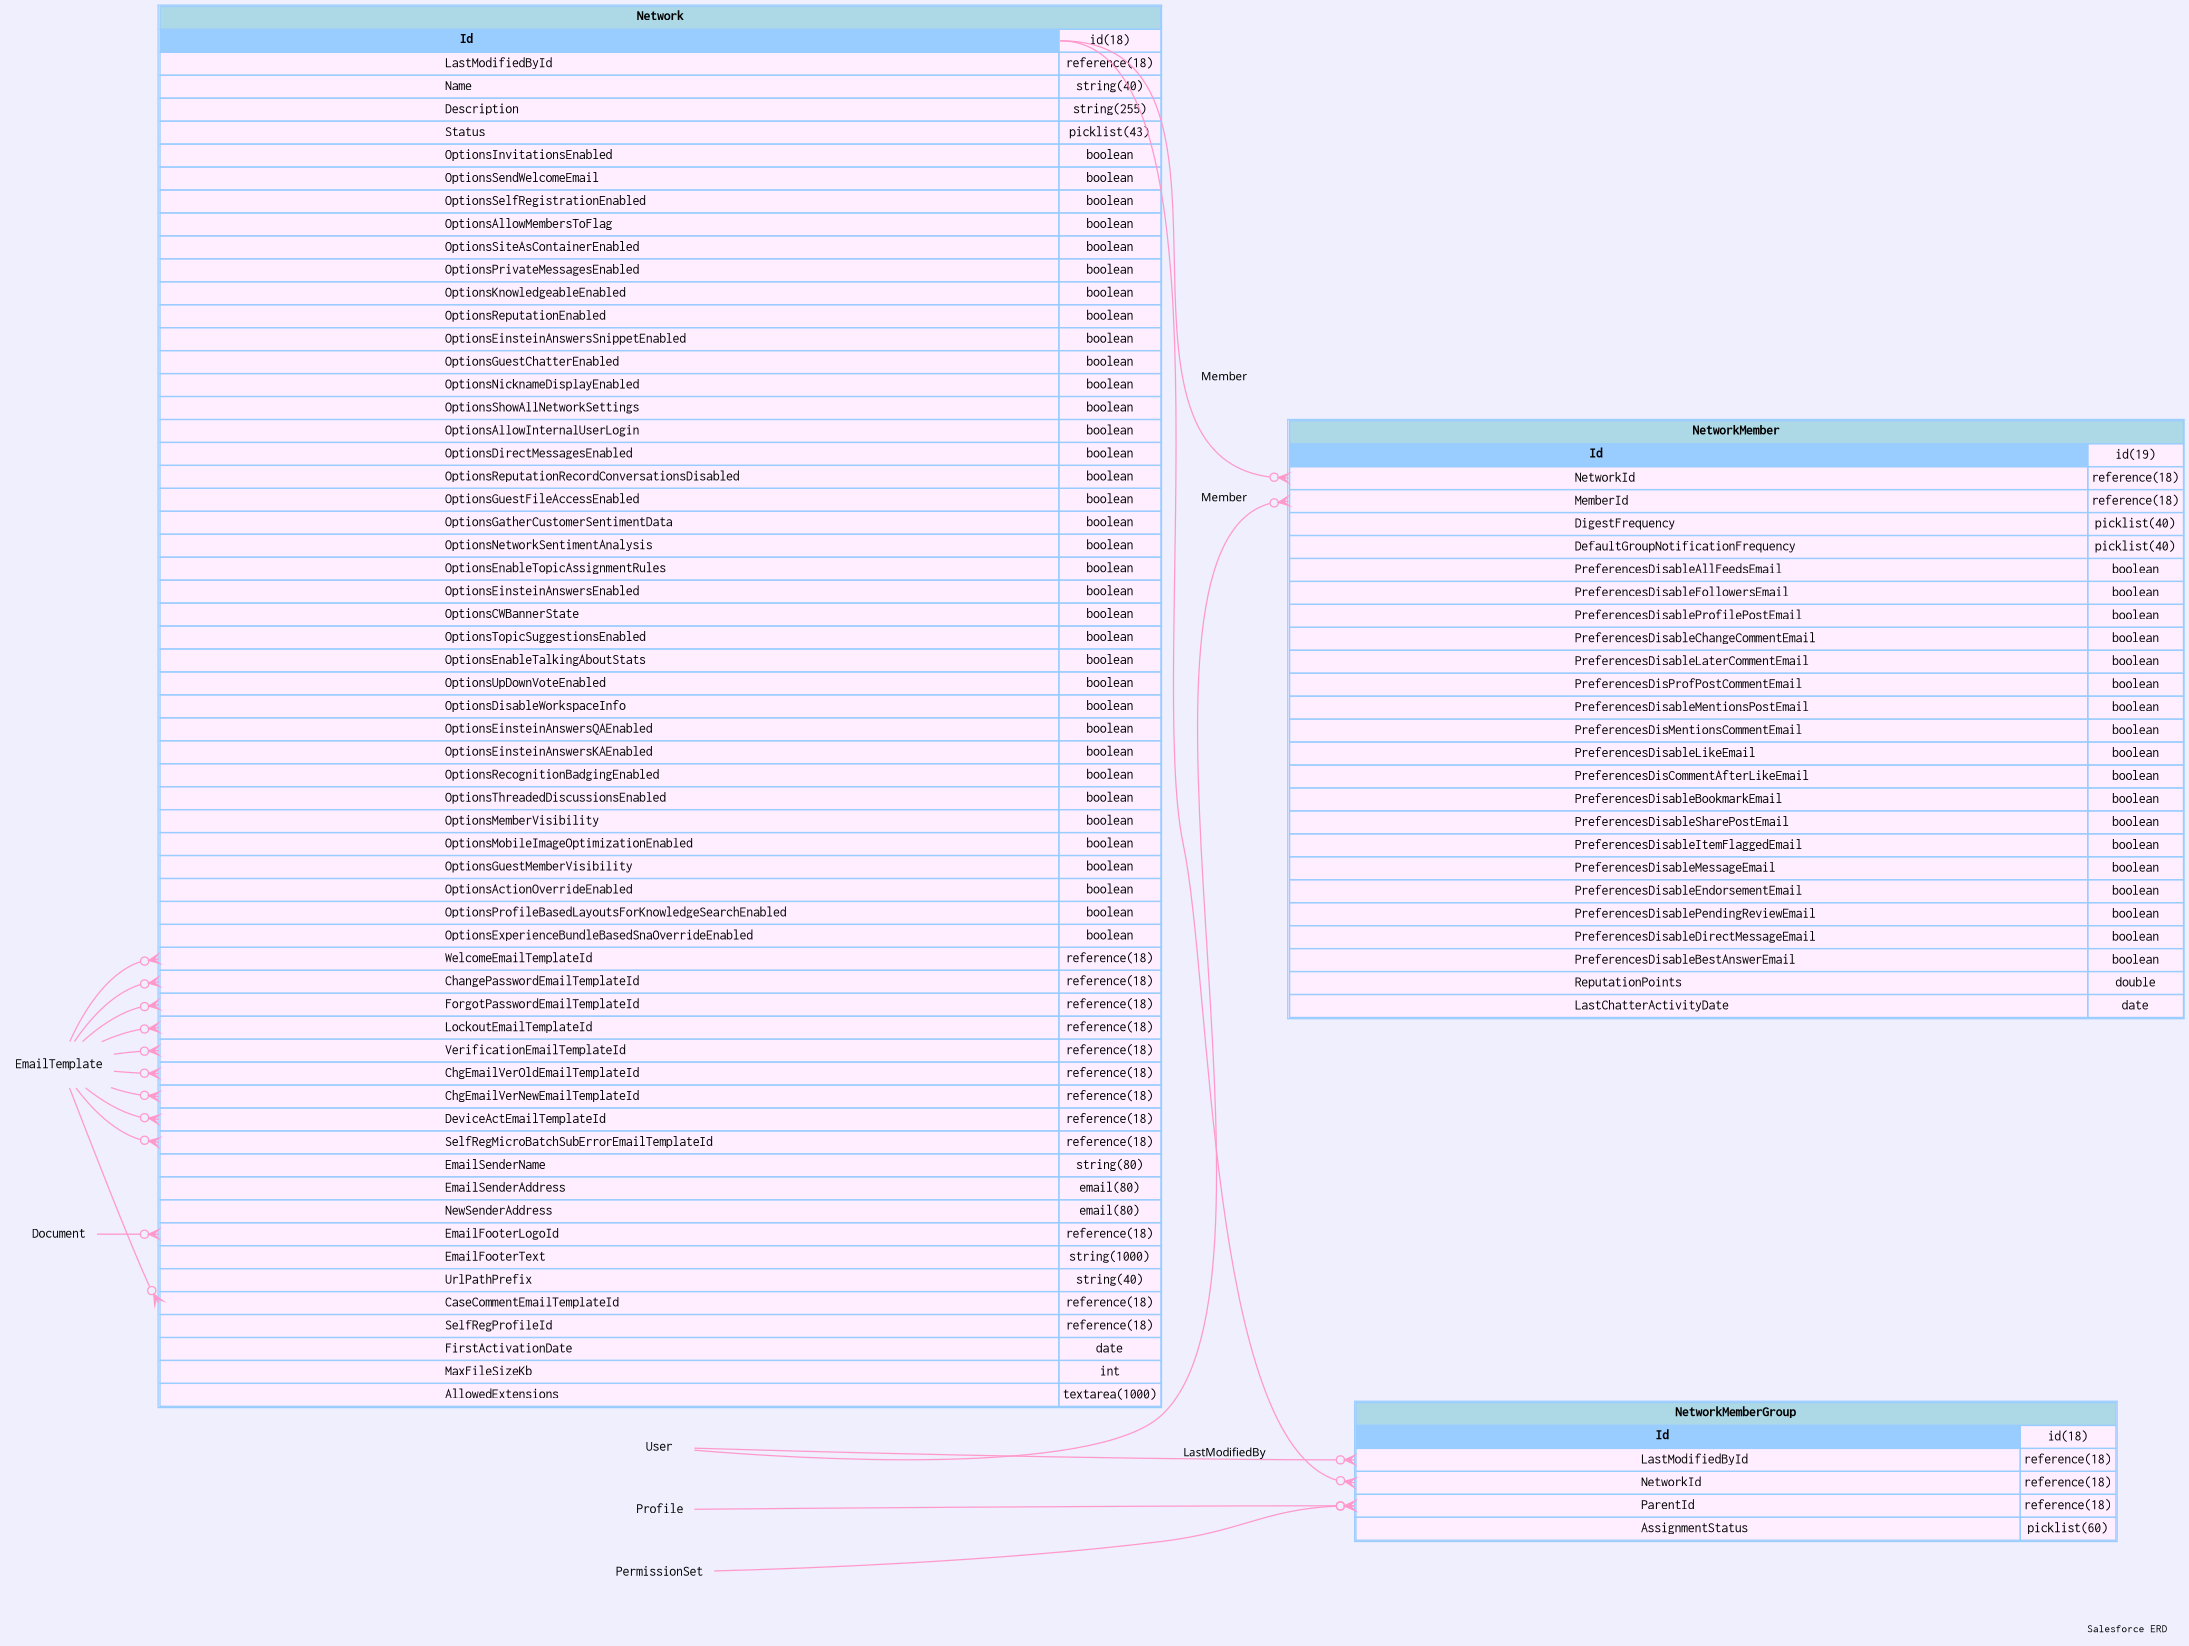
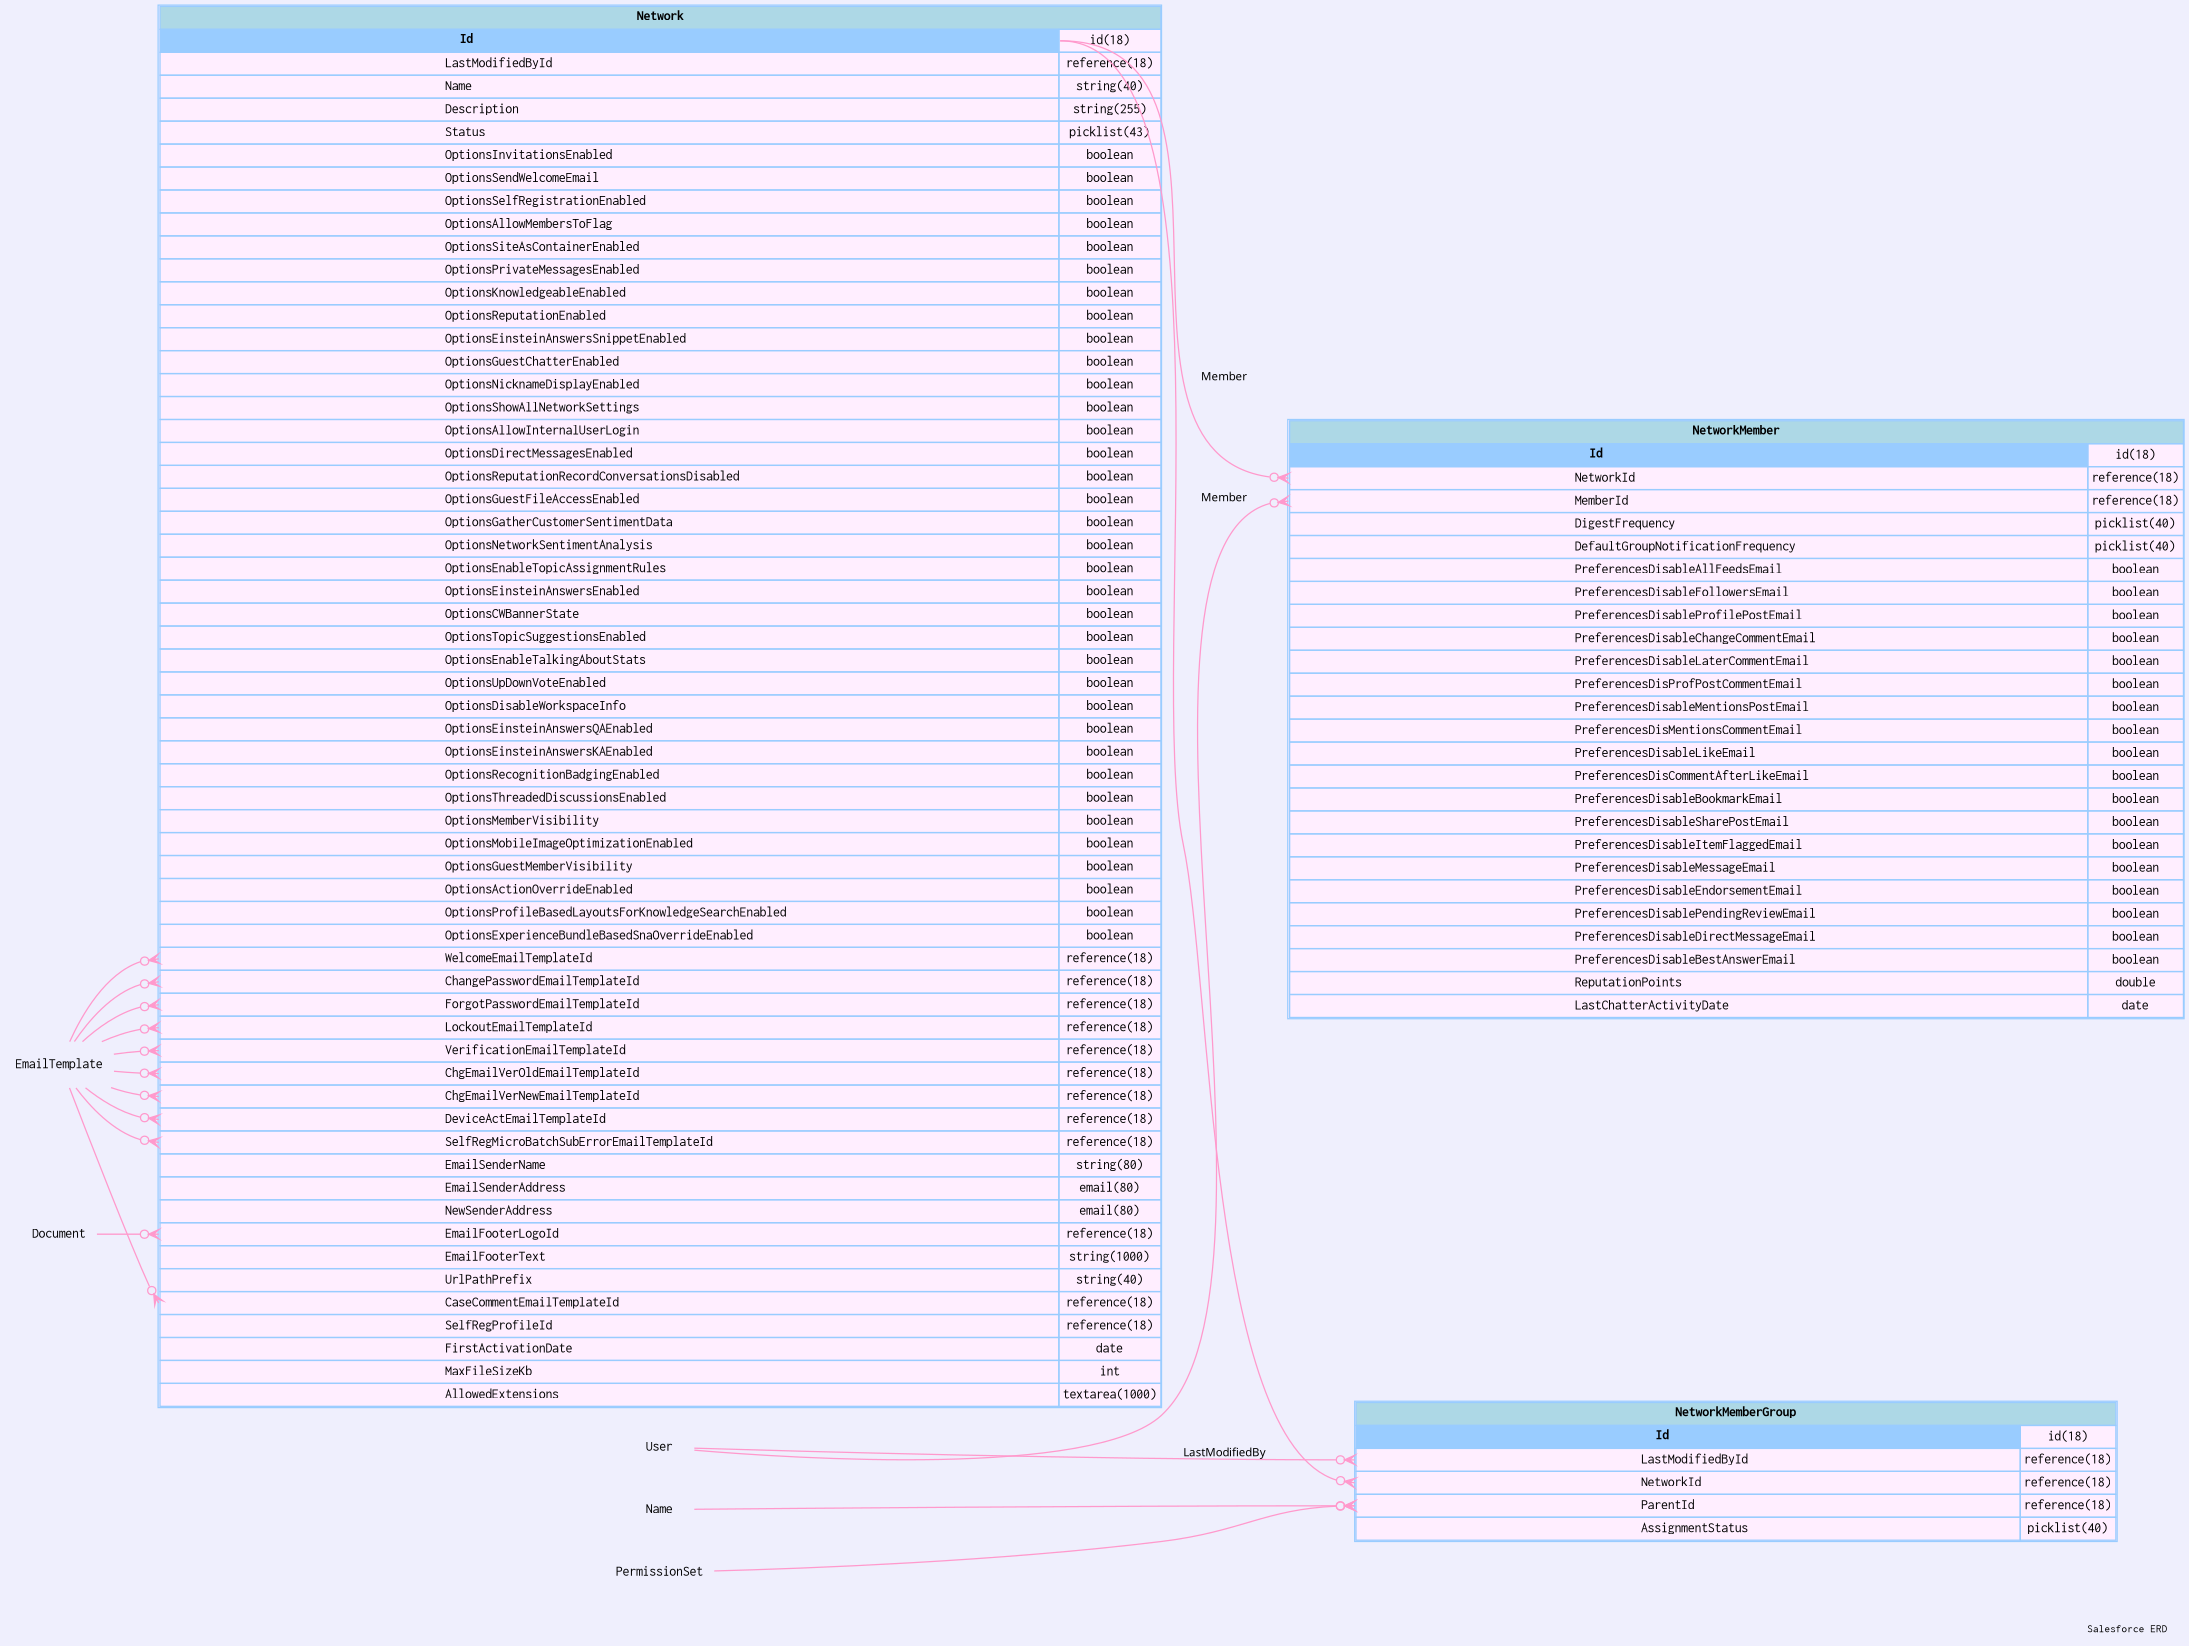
(2136, 455) -> (2136, 455)
(660, 1510) -> (660, 1510)
(2068, 1528) -> (2068, 1528)
